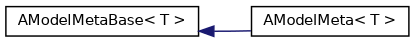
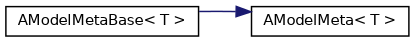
(233, 31) -> (217, 11)
